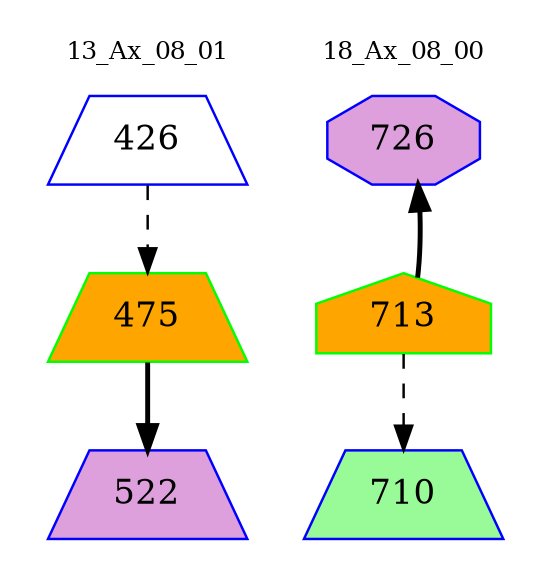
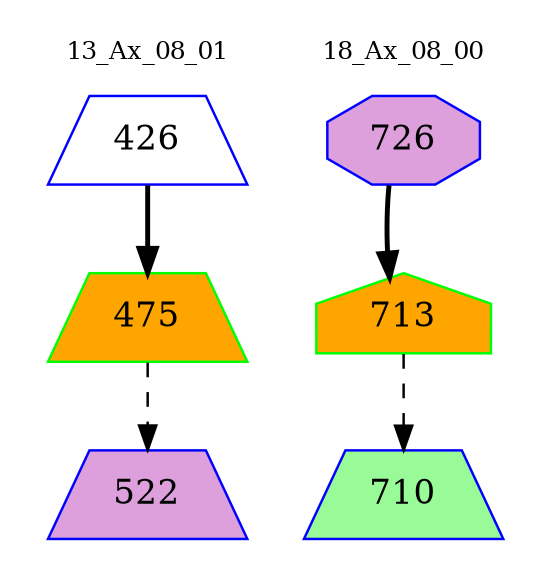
(148, 217) -> (148, 217)
(420, 244) -> (387, 219)
(148, 394) -> (148, 394)
